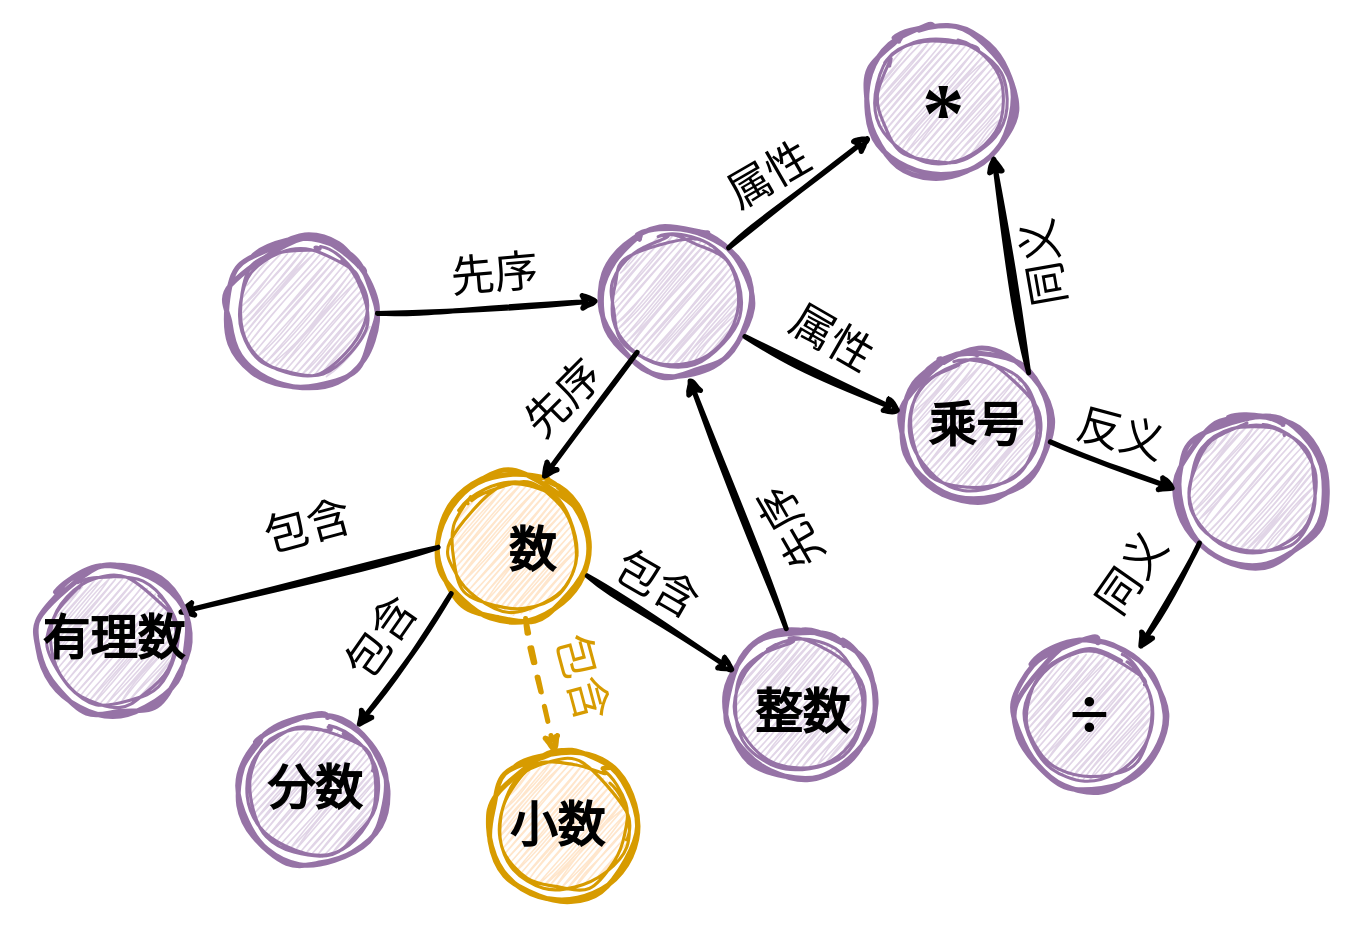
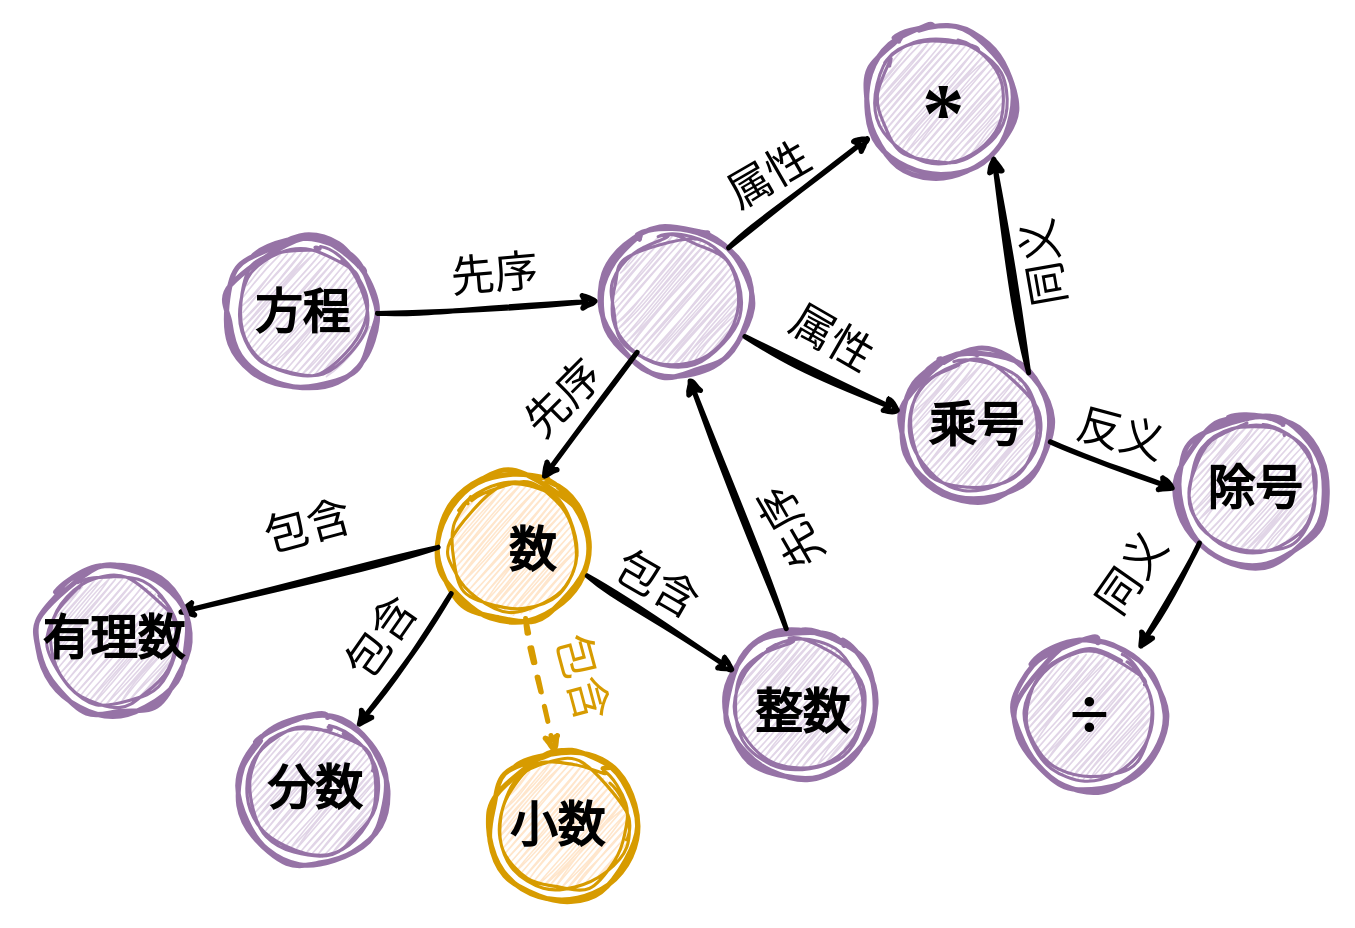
none -> (302, 313)
none -> (1254, 490)
